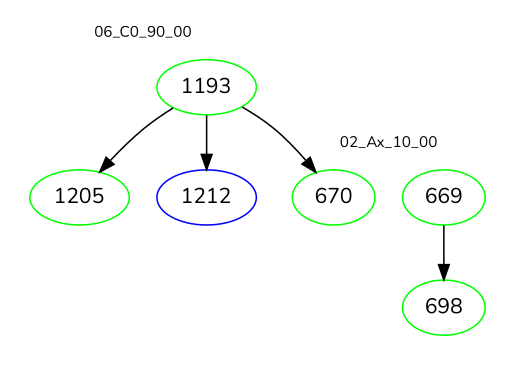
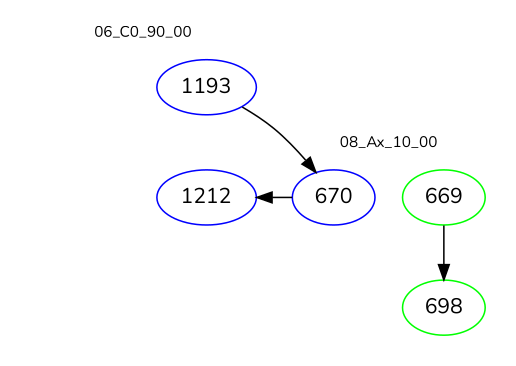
(207, 87) -> (207, 87)
(207, 135) -> (282, 197)
(389, 143) -> (389, 143)
(80, 197) -> none
(334, 197) -> (334, 197)
